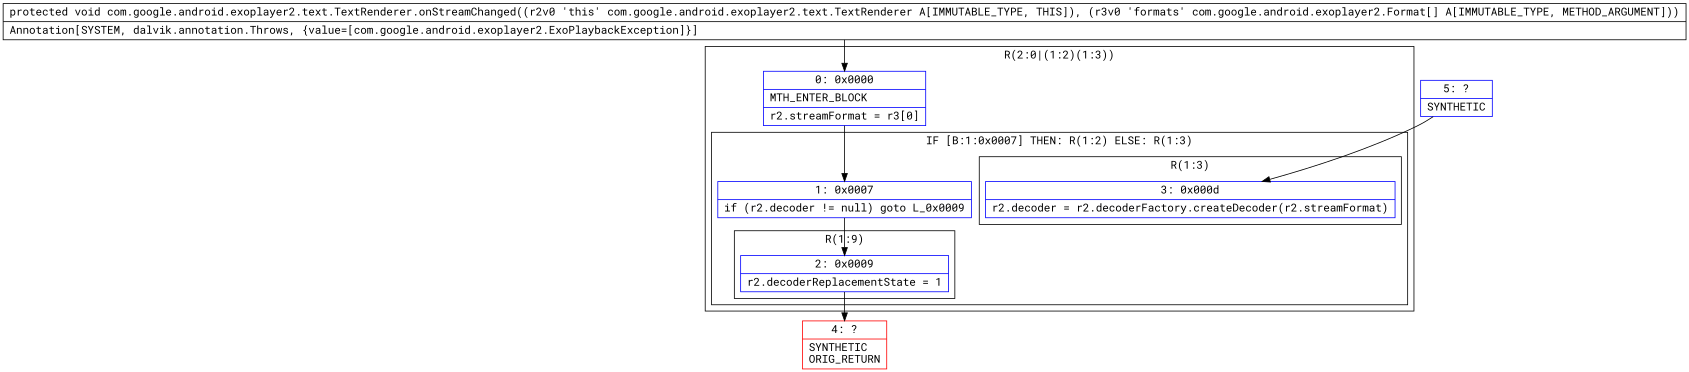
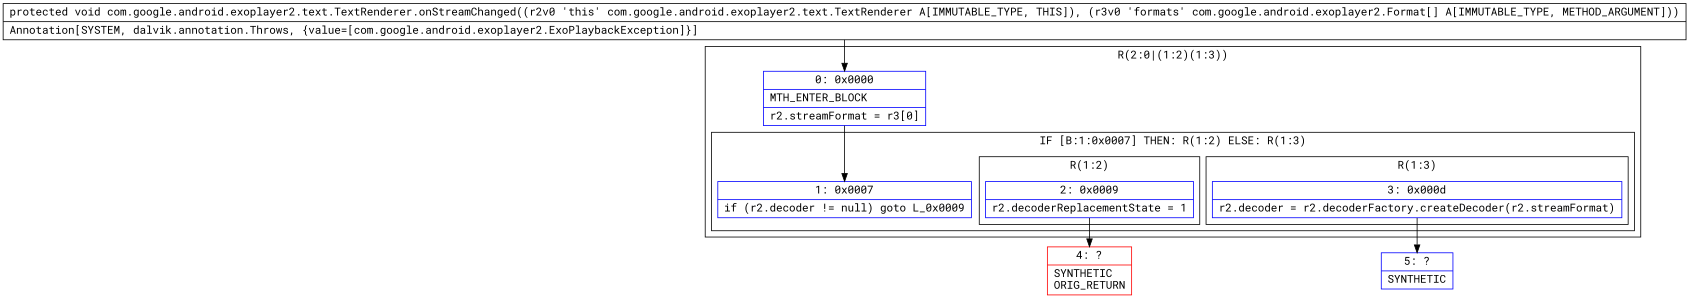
(1357, 151) -> (1417, 231)
(845, 236) -> none
(845, 240) -> (1090, 166)
